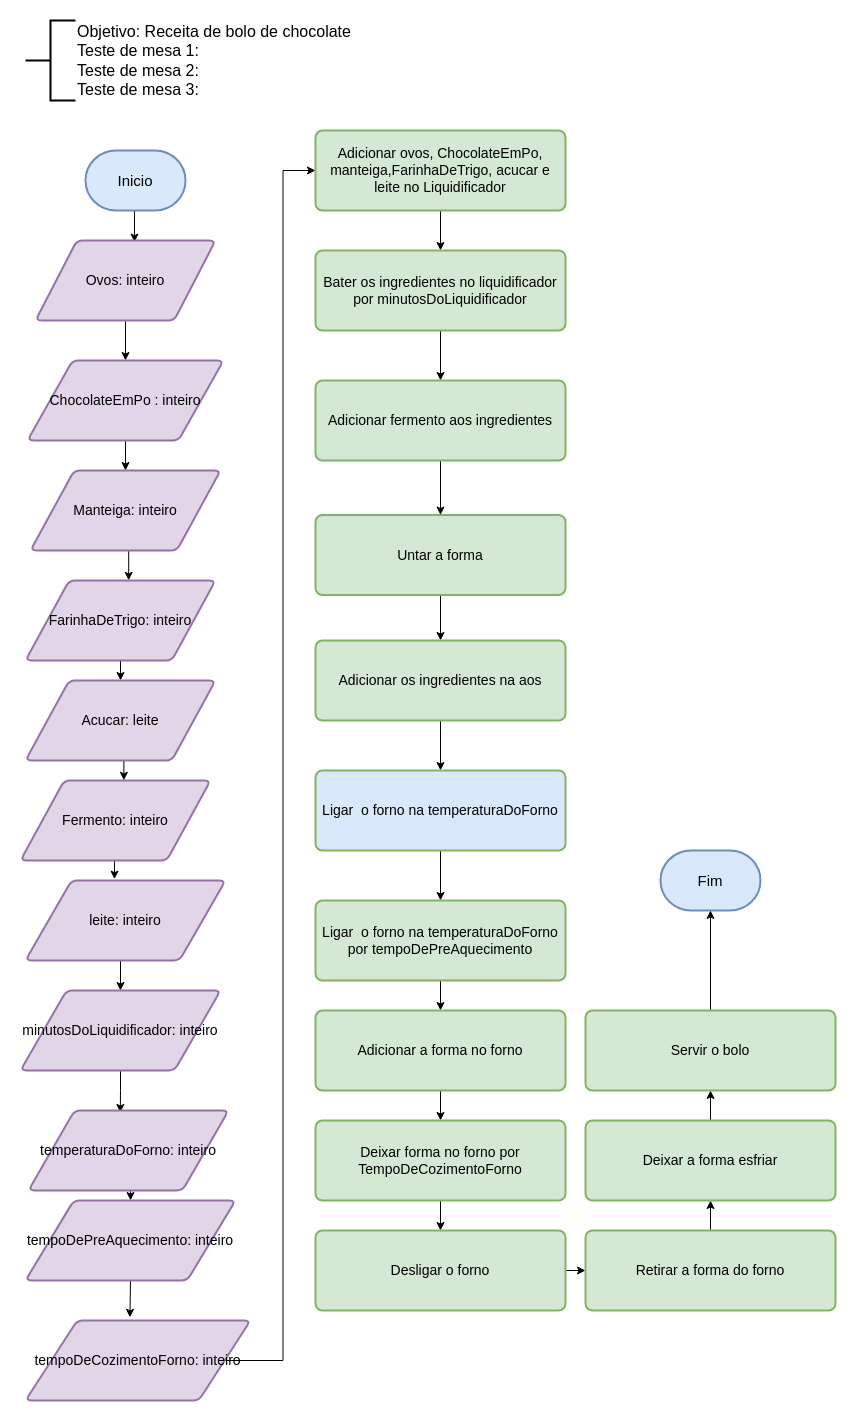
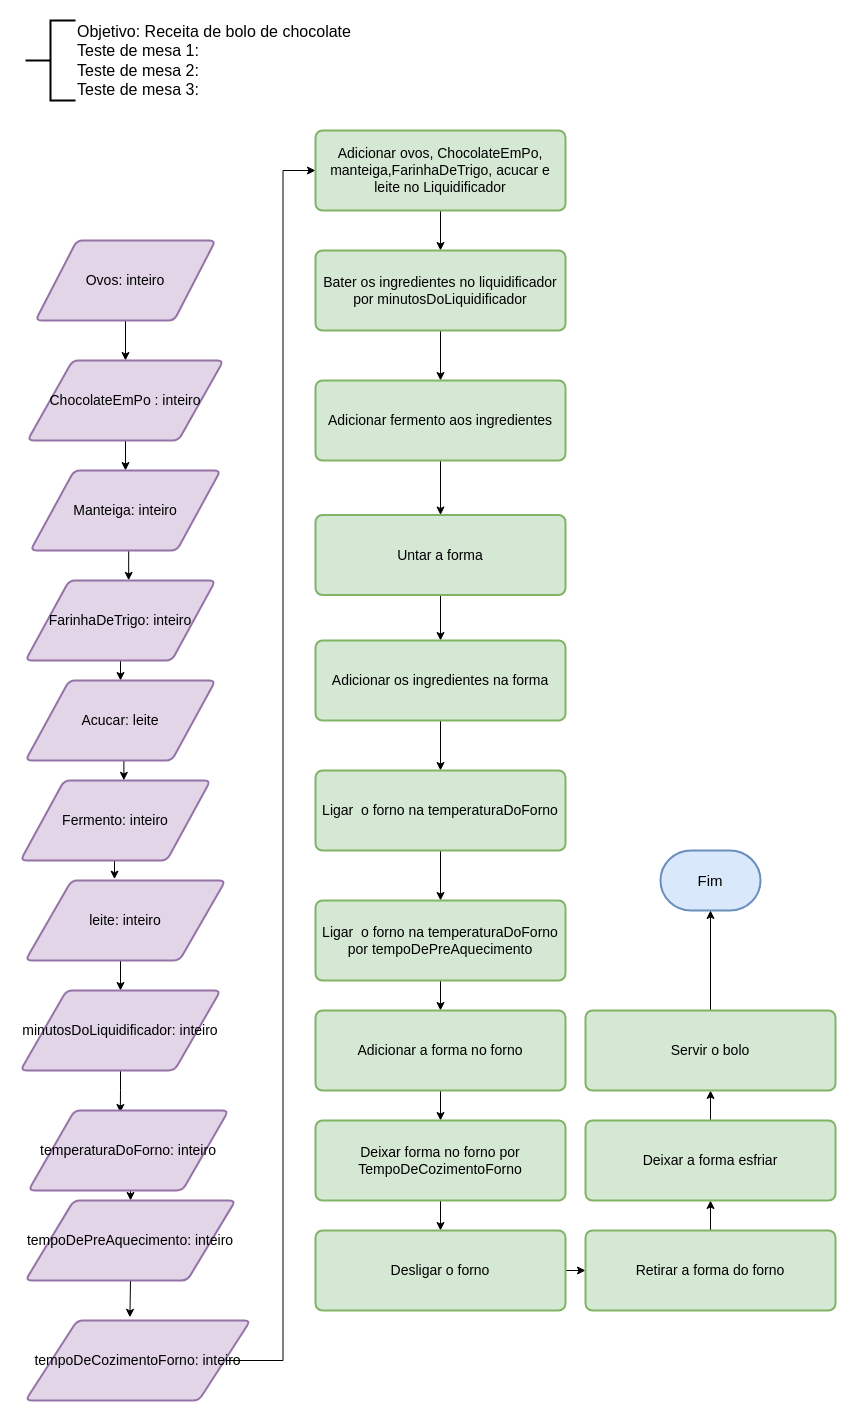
(136, 181) -> none
(135, 223) -> none
(441, 681) -> (441, 681)
(441, 811) -> (441, 811)
